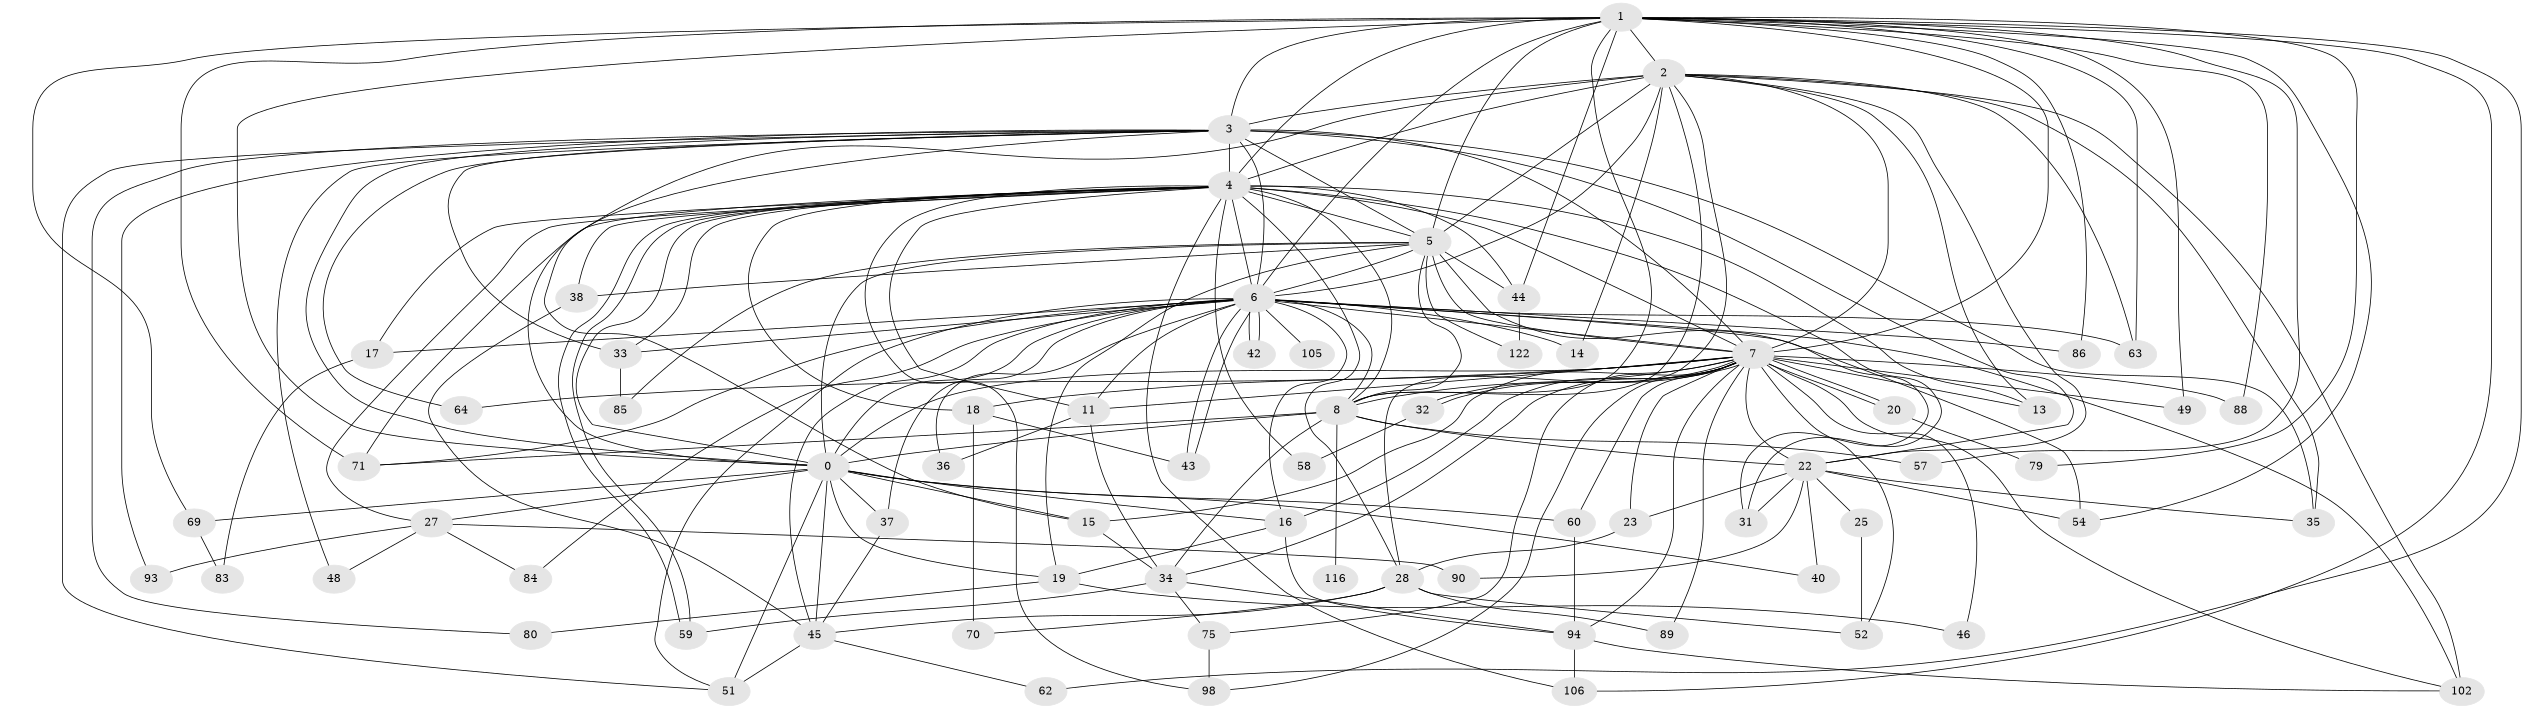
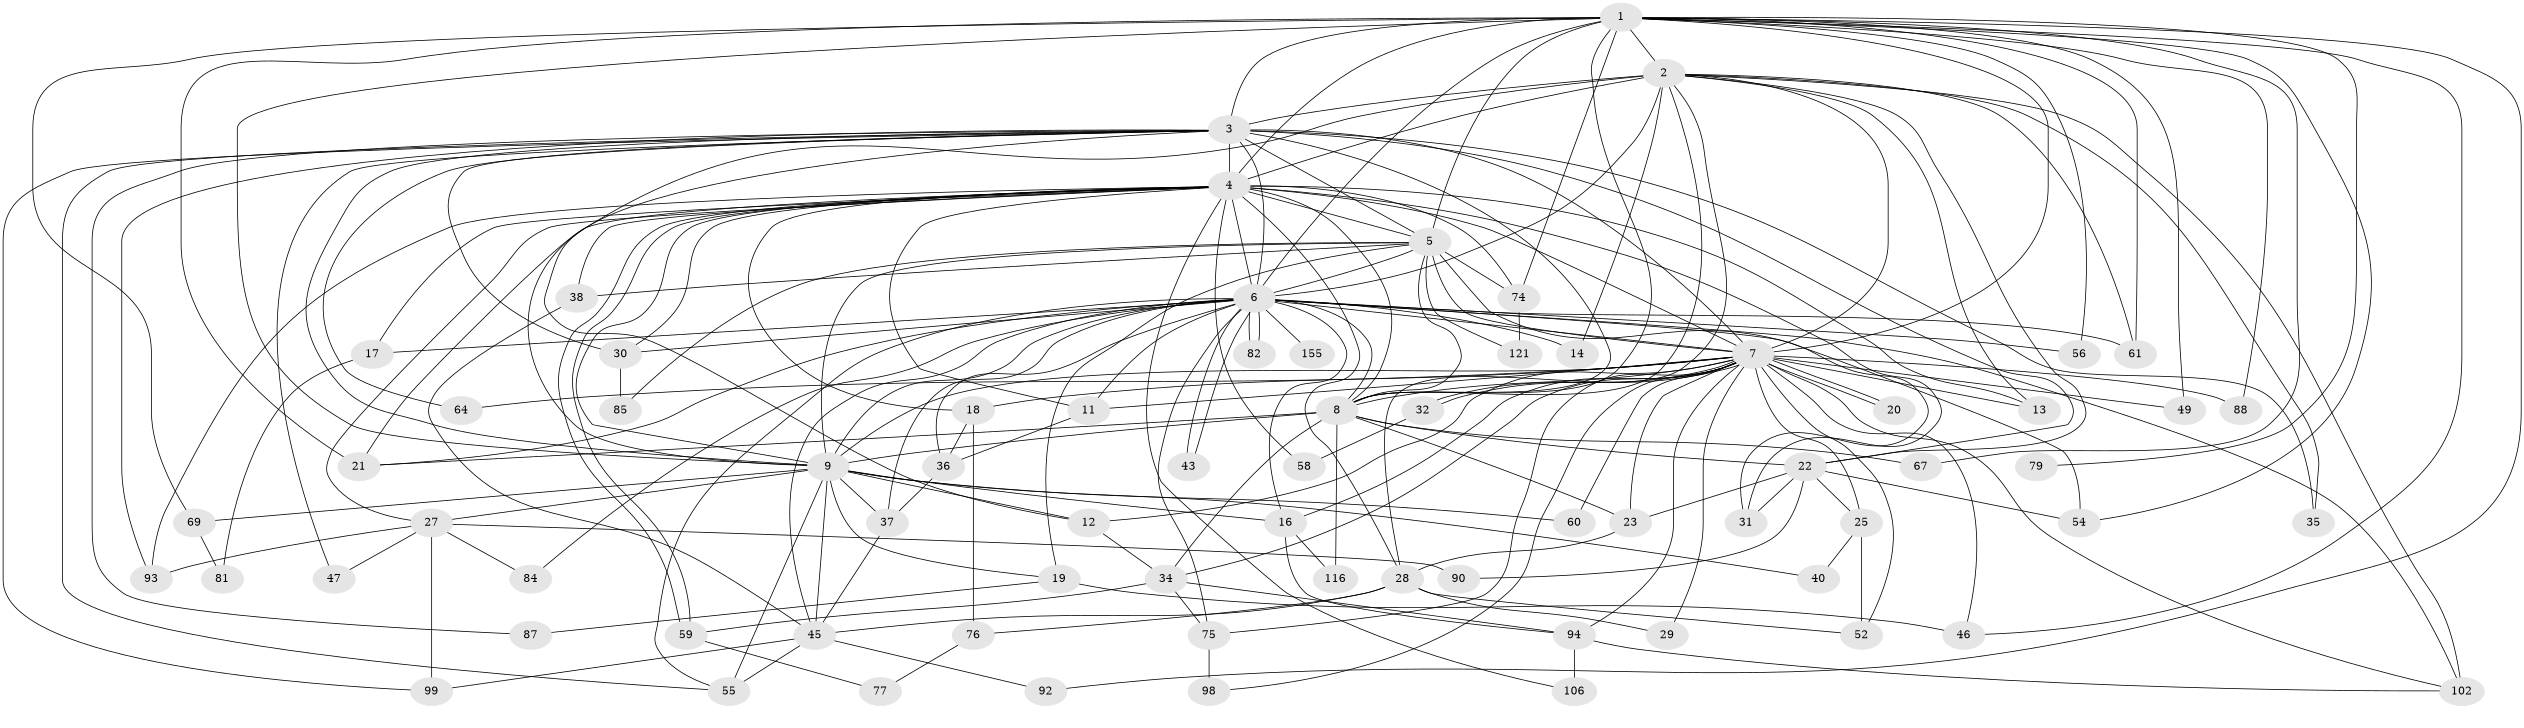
(1552, 154) -> none
none -> (1568, 282)
(1519, 298) -> (1519, 298)
(2492, 318) -> (2460, 117)
(621, 354) -> (621, 354)
(1254, 354) -> (1254, 354)
(1312, 354) -> (1312, 354)
(1520, 354) -> (1520, 354)
(2079, 354) -> (2079, 354)
(2136, 354) -> (2136, 354)
(897, 365) -> (593, 208)
(1750, 421) -> (1821, 443)
(1960, 437) -> none
(1086, 440) -> (959, 439)
none -> (1160, 458)
none -> (1486, 463)
(359, 467) -> (359, 467)
(828, 467) -> (828, 467)
(1921, 467) -> (1921, 467)
(1109, 489) -> none
none -> (916, 495)
(2059, 499) -> none
(1089, 523) -> (1089, 523)
(1812, 523) -> (1840, 551)
(1158, 554) -> (1310, 551)
(222, 579) -> (222, 579)
(334, 579) -> (334, 579)
(1574, 581) -> none
(531, 635) -> (531, 635)
(973, 635) -> (973, 635)
(1667, 635) -> (1667, 635)
none -> (432, 692)
(729, 692) -> (729, 692)
none -> (880, 692)
(1046, 692) -> (1046, 692)
